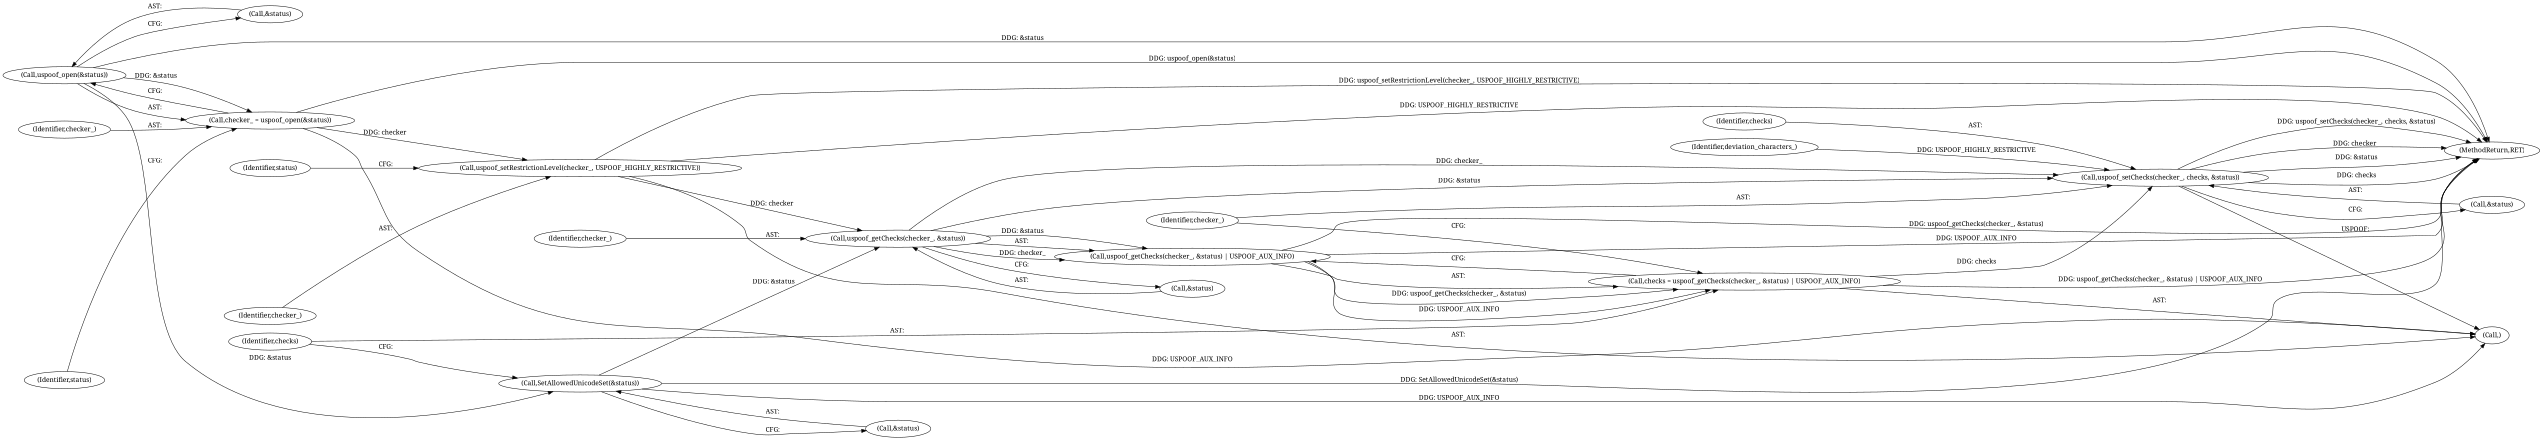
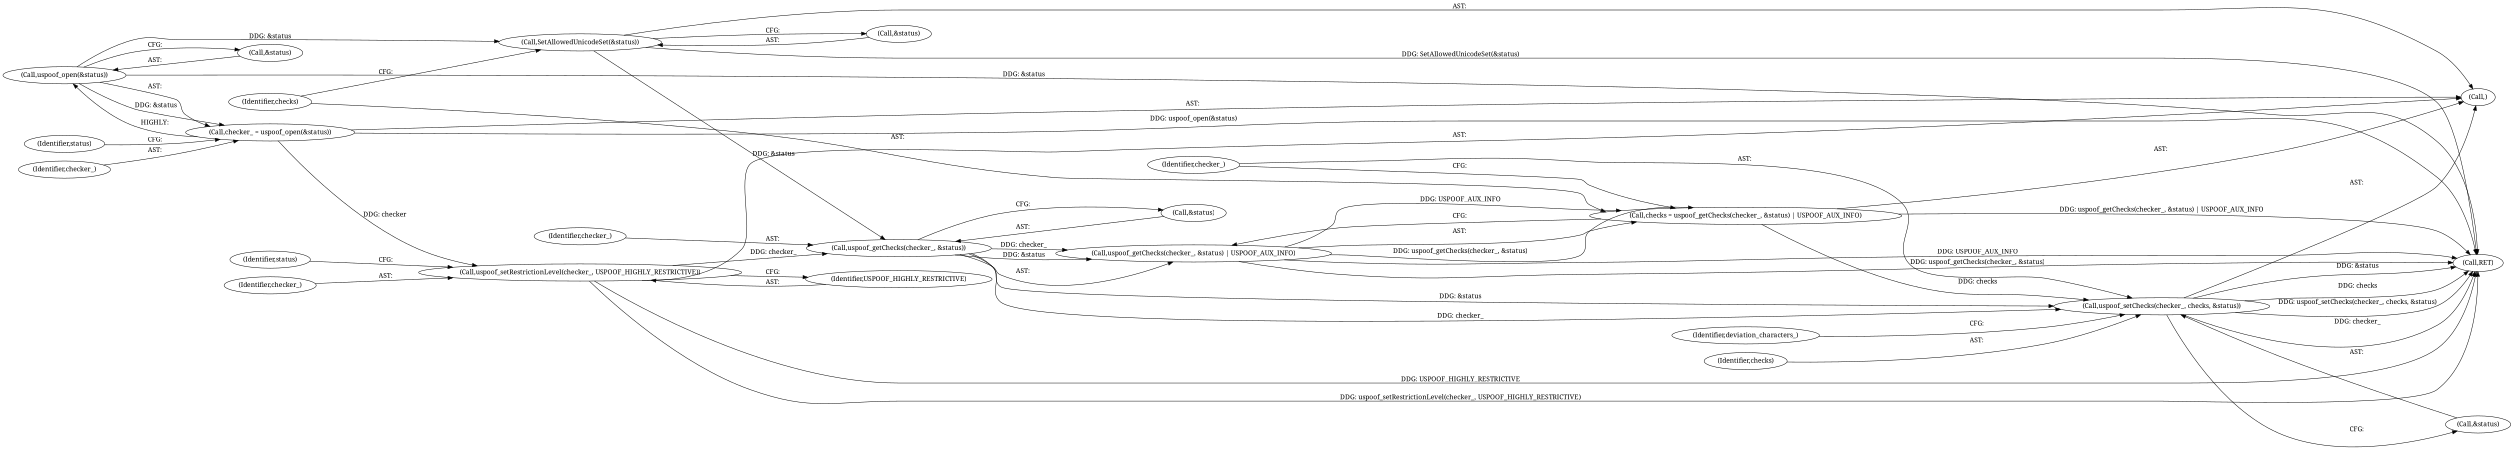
(156, 91) -> (156, 123)
(1976, 150) -> (1978, 324)
(2492, 151) -> (2478, 263)
(2356, 229) -> (2358, 183)
none -> (899, 279)
(1192, 359) -> (1194, 104)
(1459, 398) -> (1461, 6)
